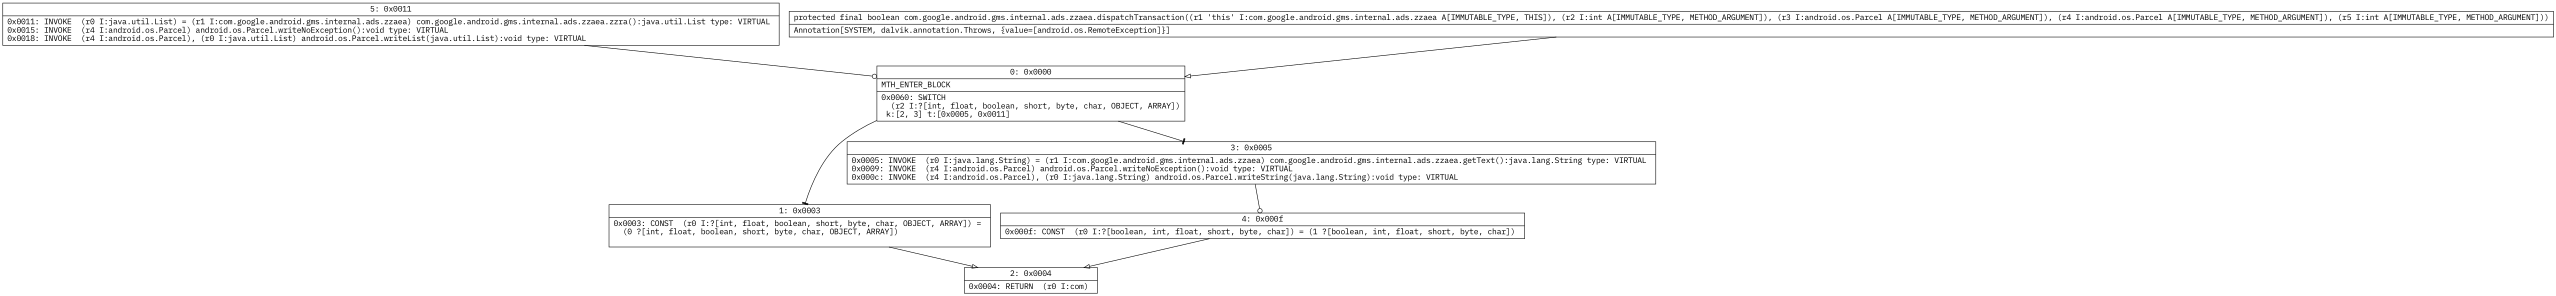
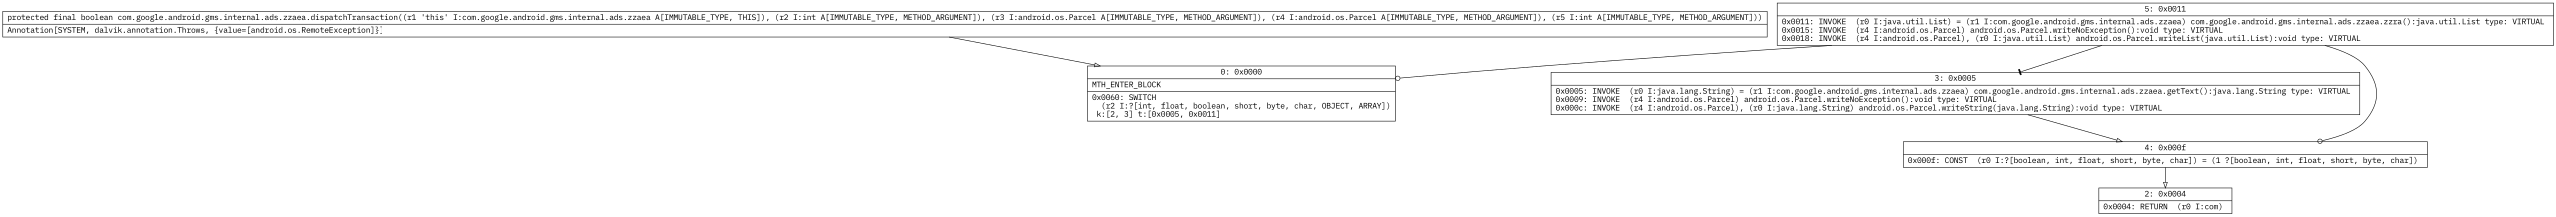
none -> (2377, 95)
(1150, 131) -> (2062, 58)
(1257, 196) -> (2072, 127)
(800, 226) -> none
